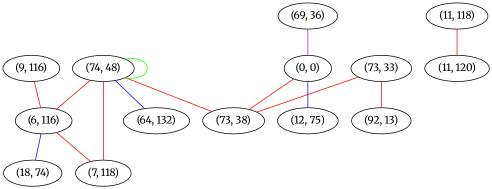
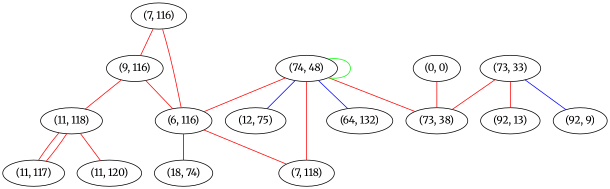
none -> (159, 16)
(308, 16) -> none
none -> (103, 95)
(308, 99) -> (281, 95)
none -> (580, 121)
none -> (34, 173)
